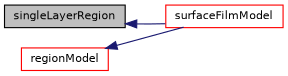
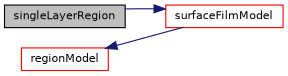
(151, 24) -> (140, 9)
